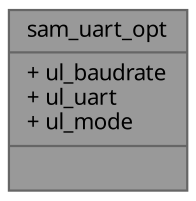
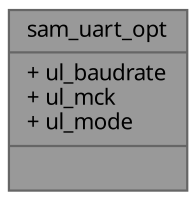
(72, 98) -> (71, 98)
